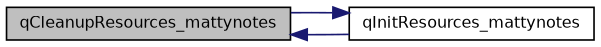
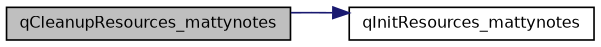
(328, 35) -> none
